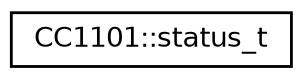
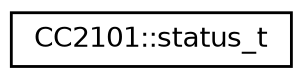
(151, 40) -> (151, 40)
